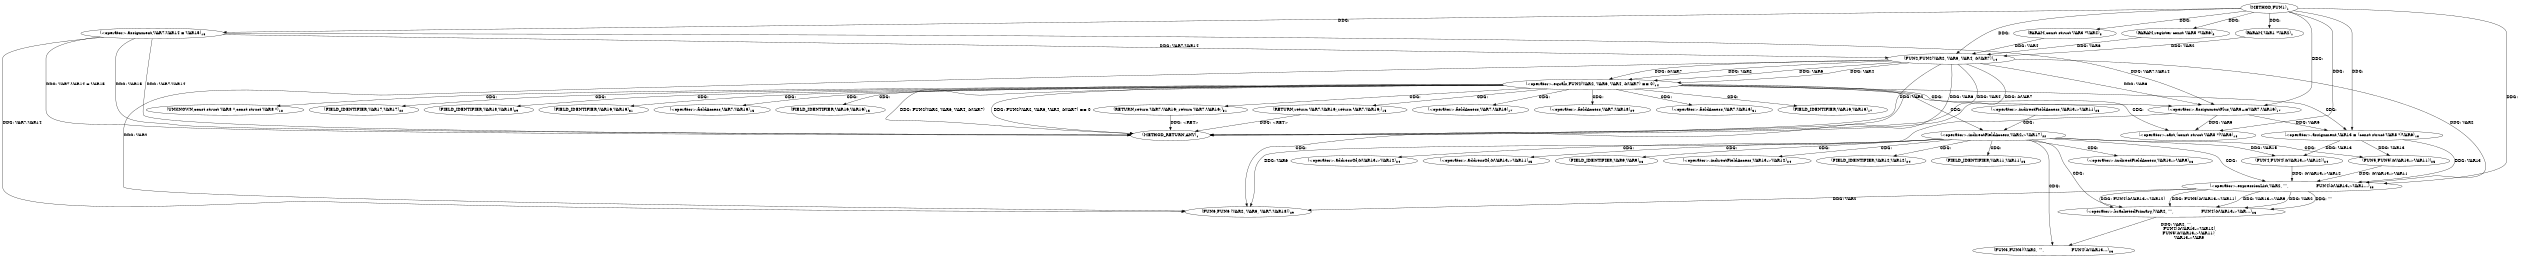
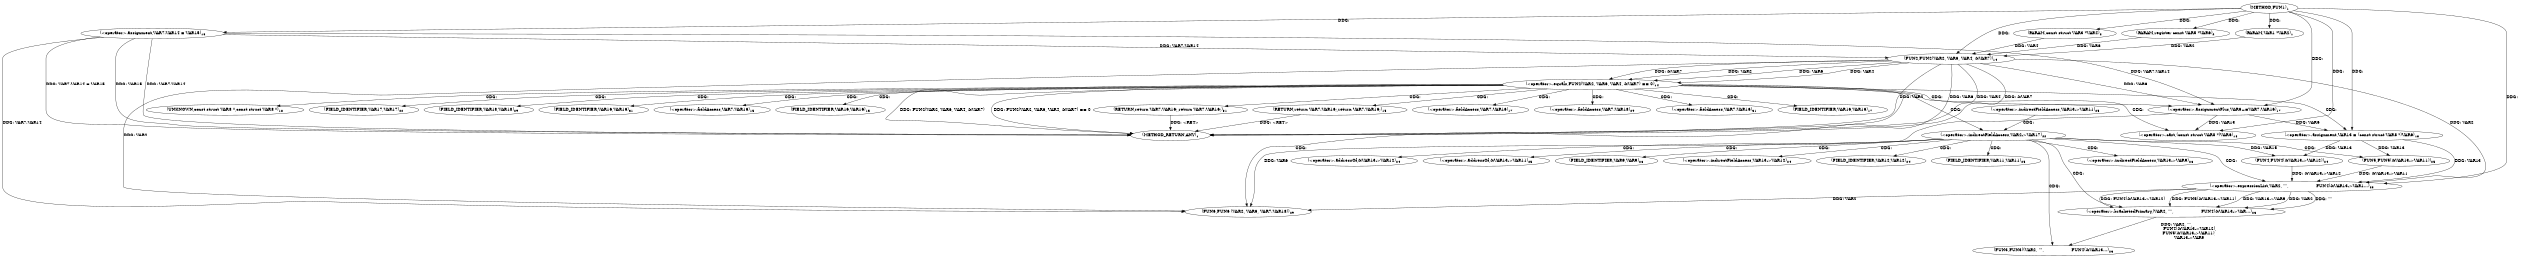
(2221, 123) -> (2222, 123)
